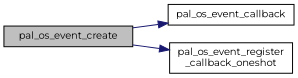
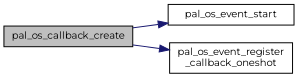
(231, 15) -> (231, 15)
(68, 36) -> (68, 36)
